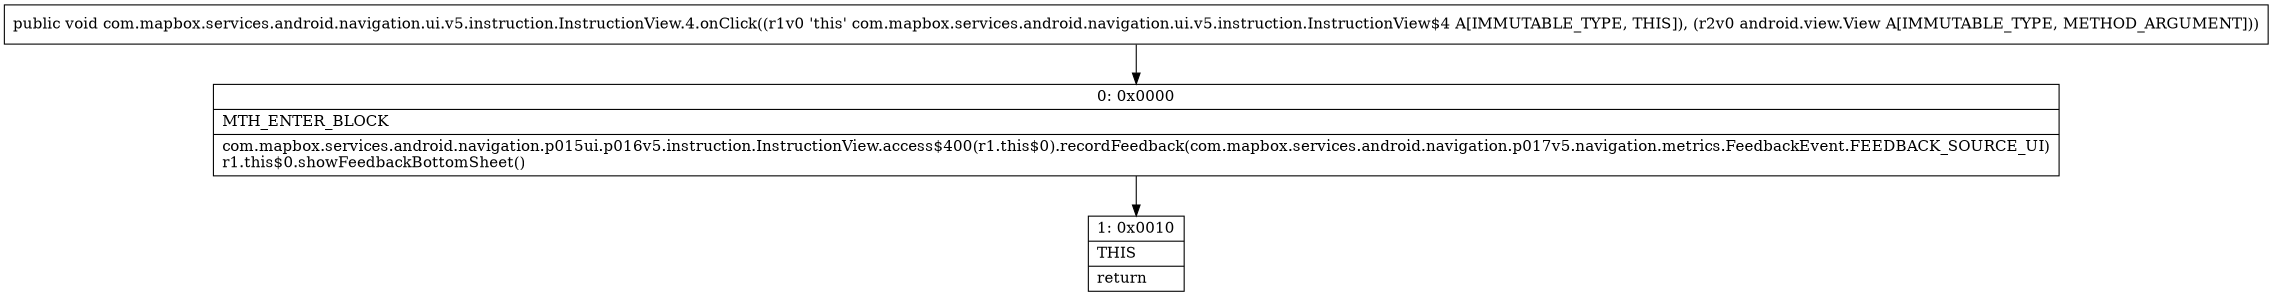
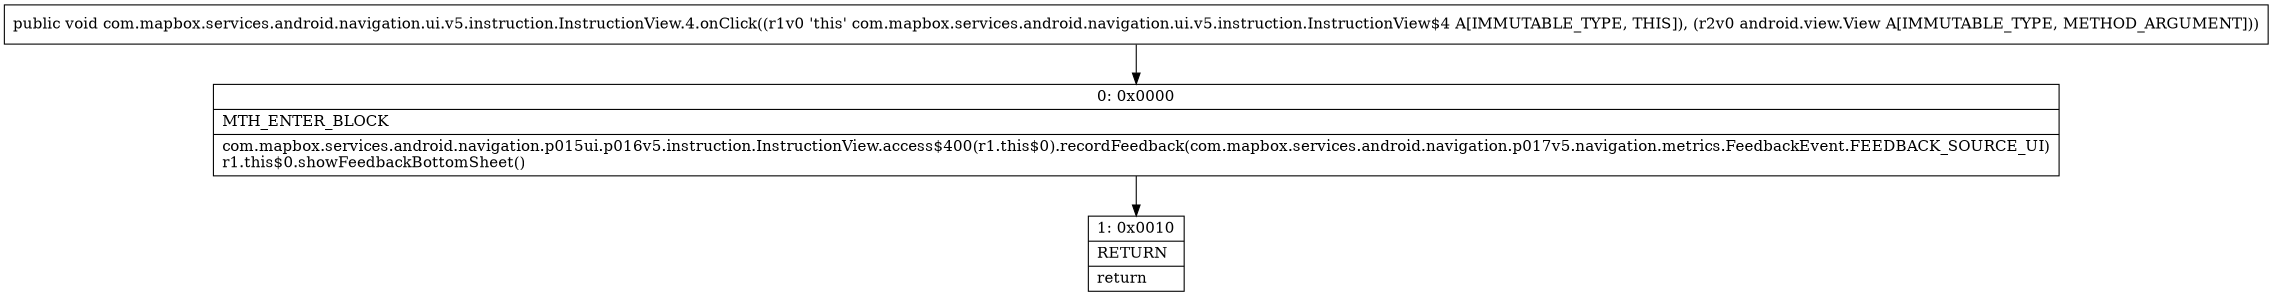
(1117, 253) -> (1132, 253)
